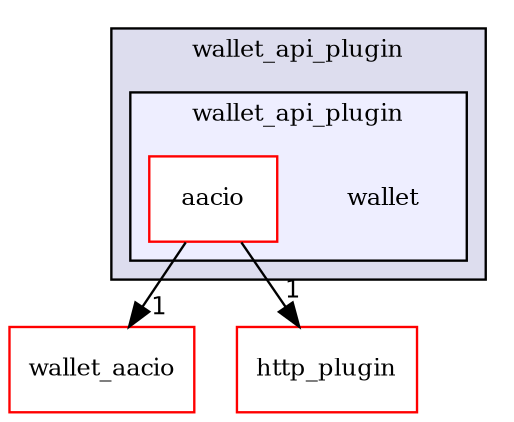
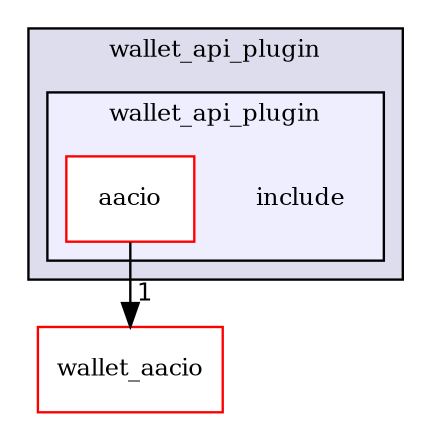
(384, 199) -> (301, 199)
(327, 370) -> none
